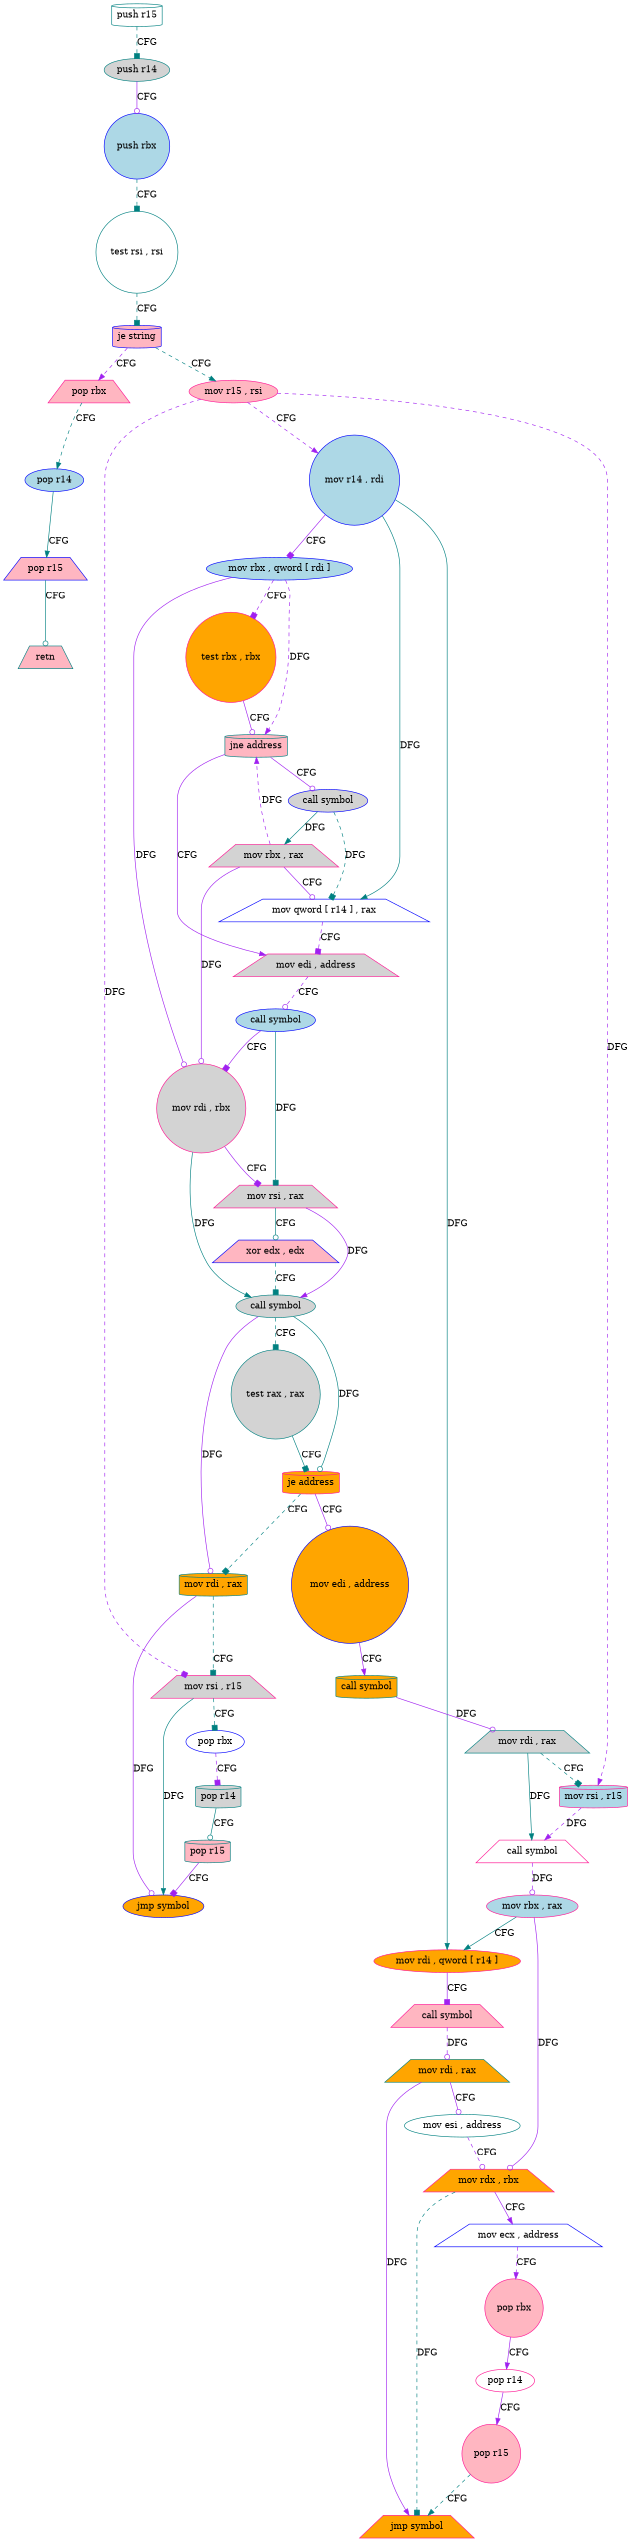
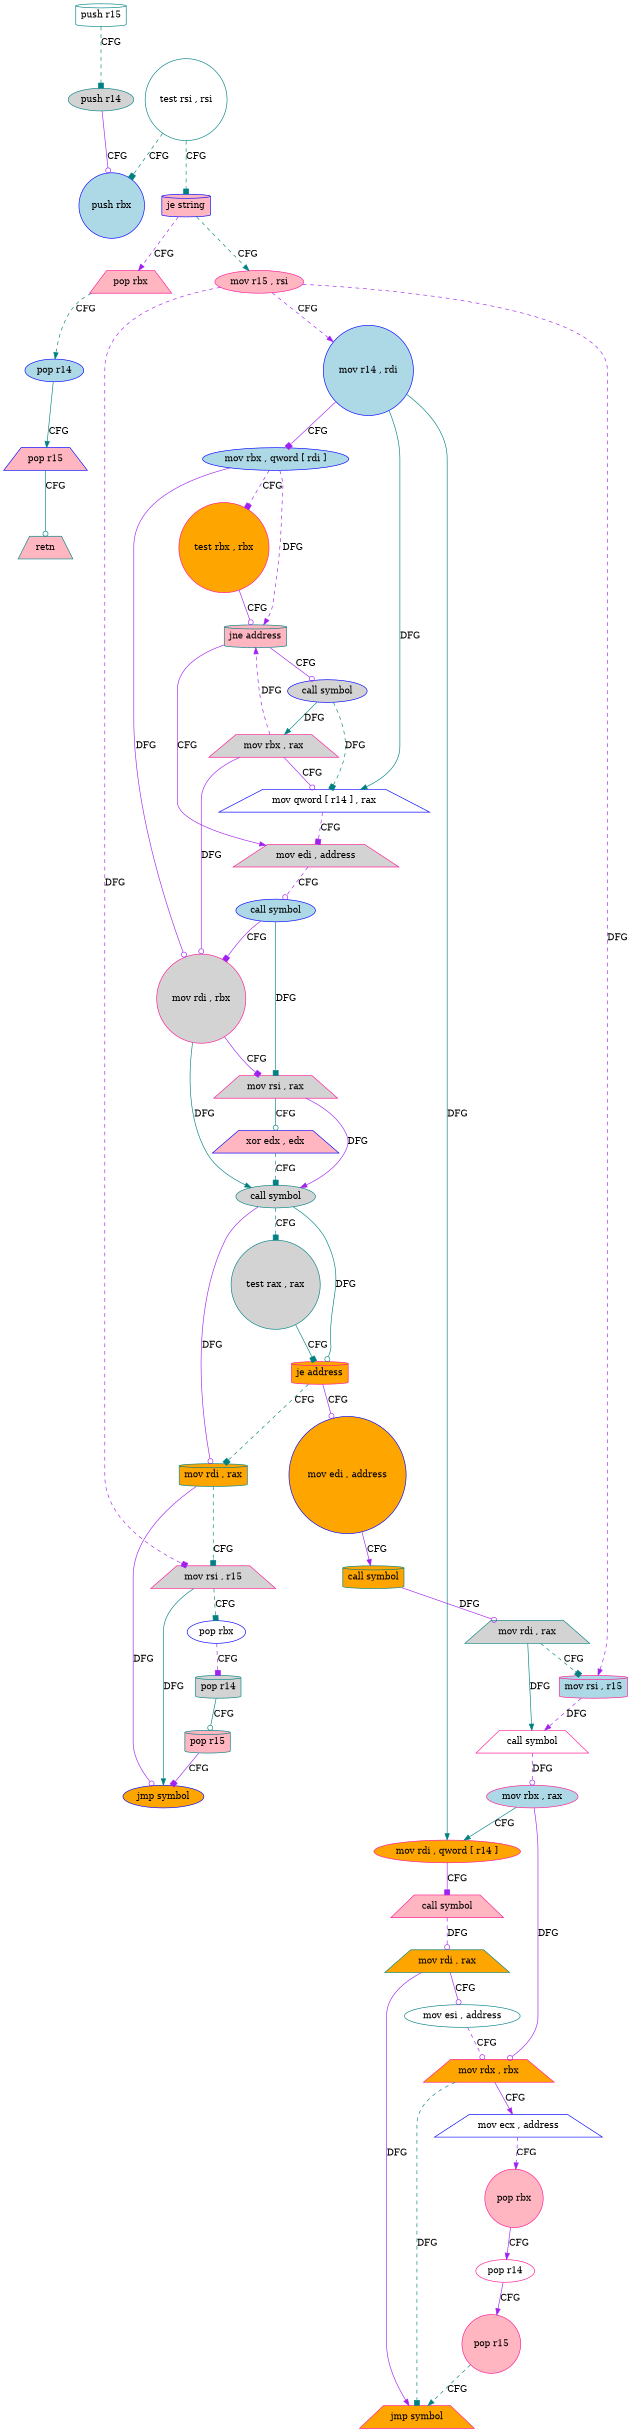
(137, 192) -> (148, 153)
